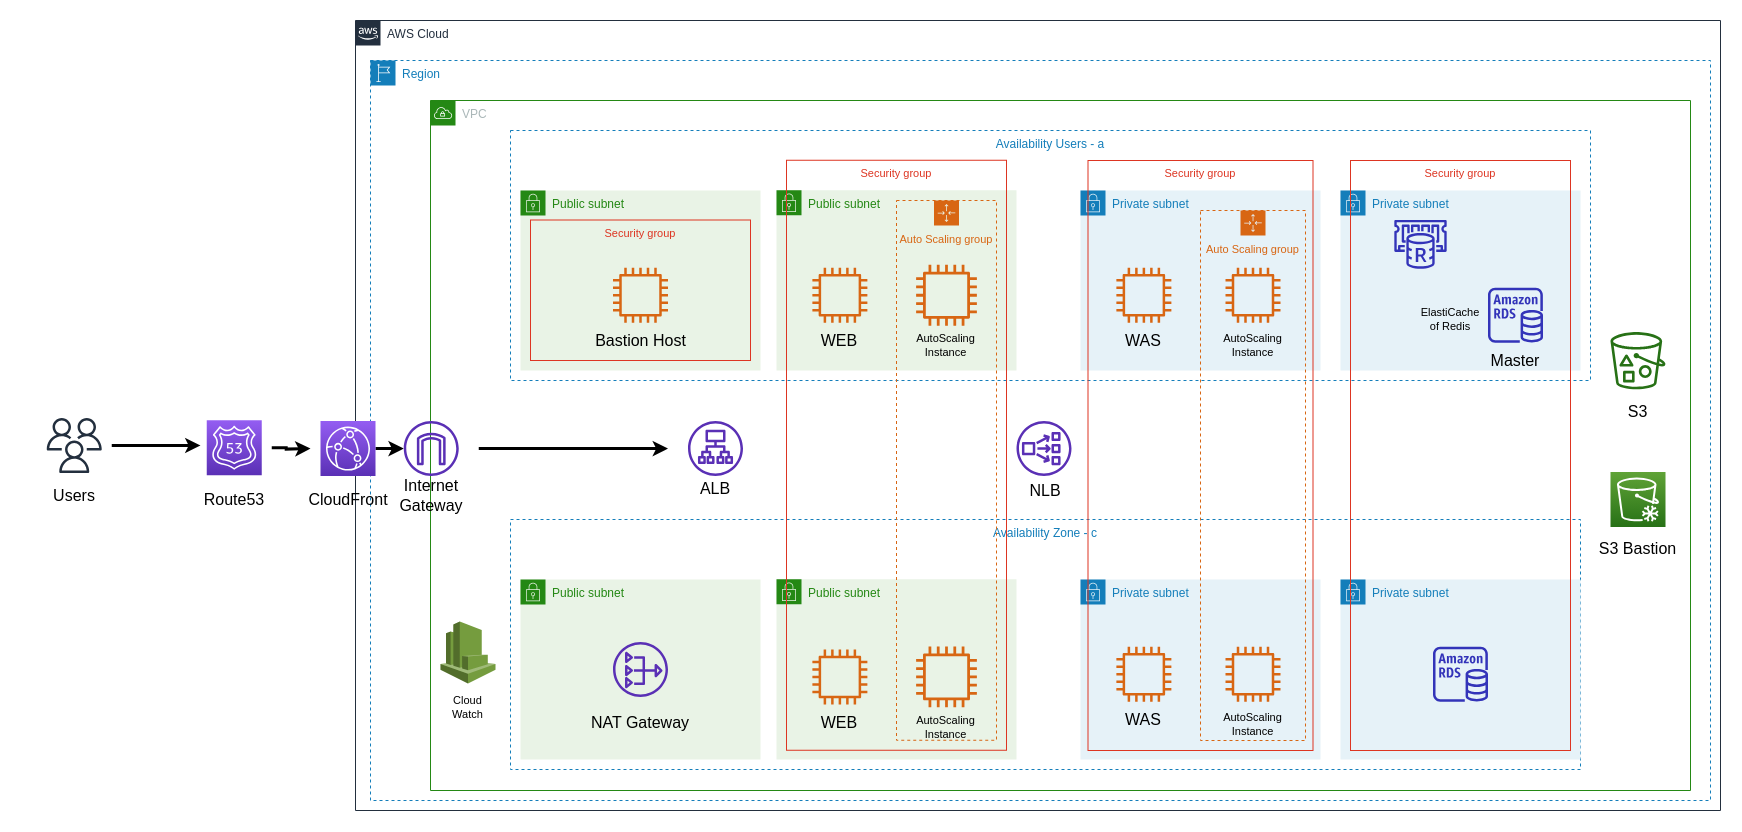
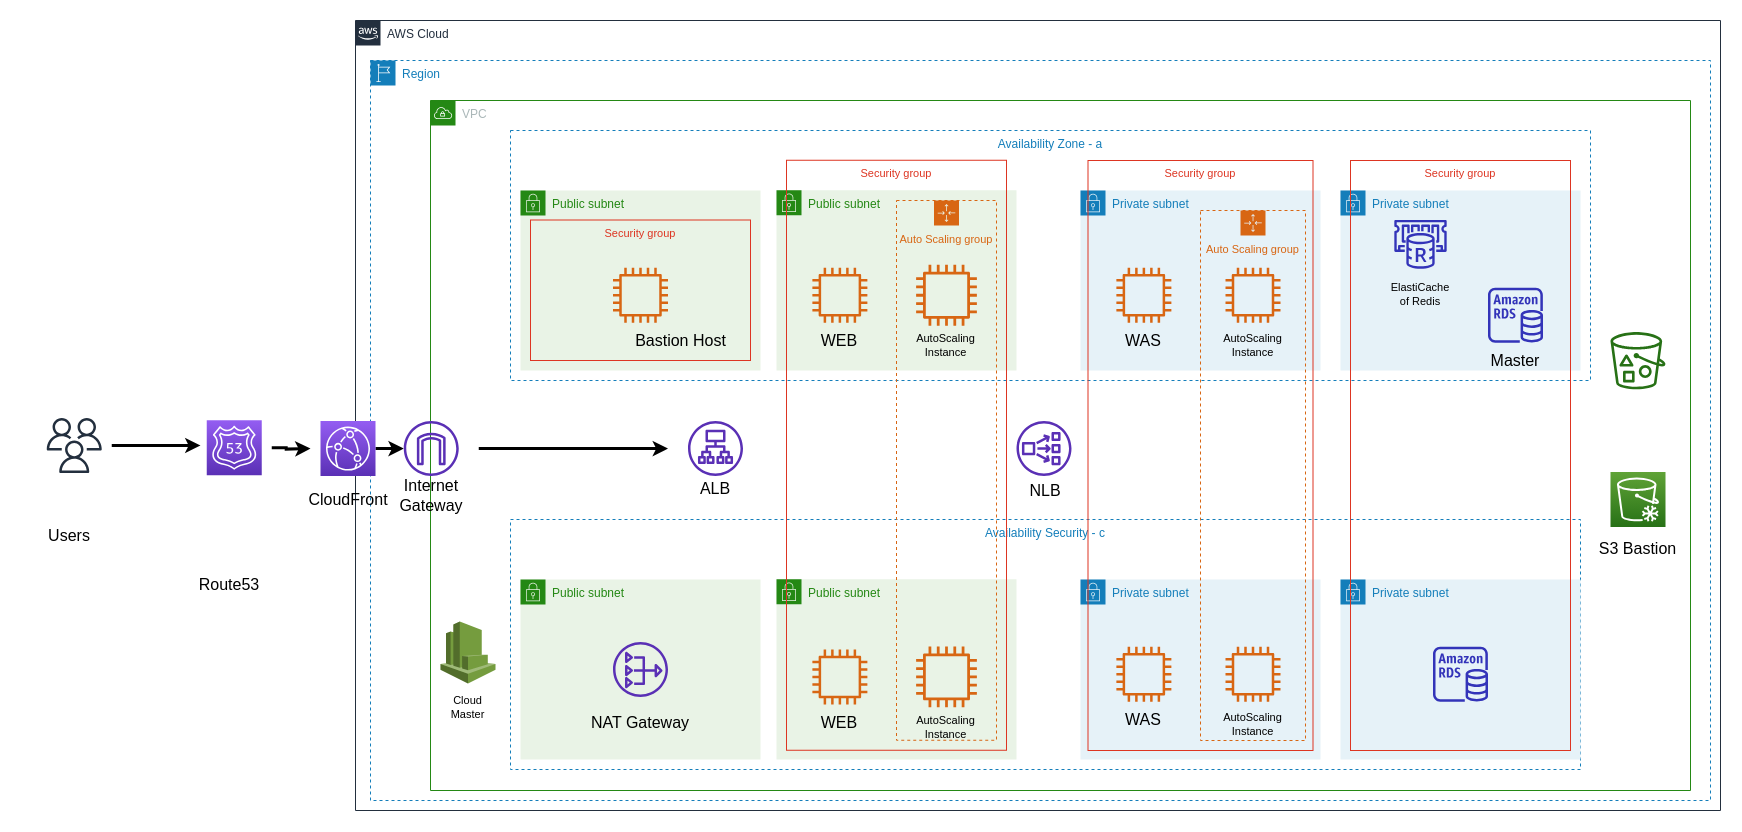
(1050, 144) -> (1050, 144)
(1451, 319) -> (1421, 294)
(641, 341) -> (681, 341)
(1638, 411) -> none
(74, 496) -> (69, 536)
(234, 500) -> (229, 585)
(1045, 533) -> (1045, 533)
(468, 708) -> (468, 708)
